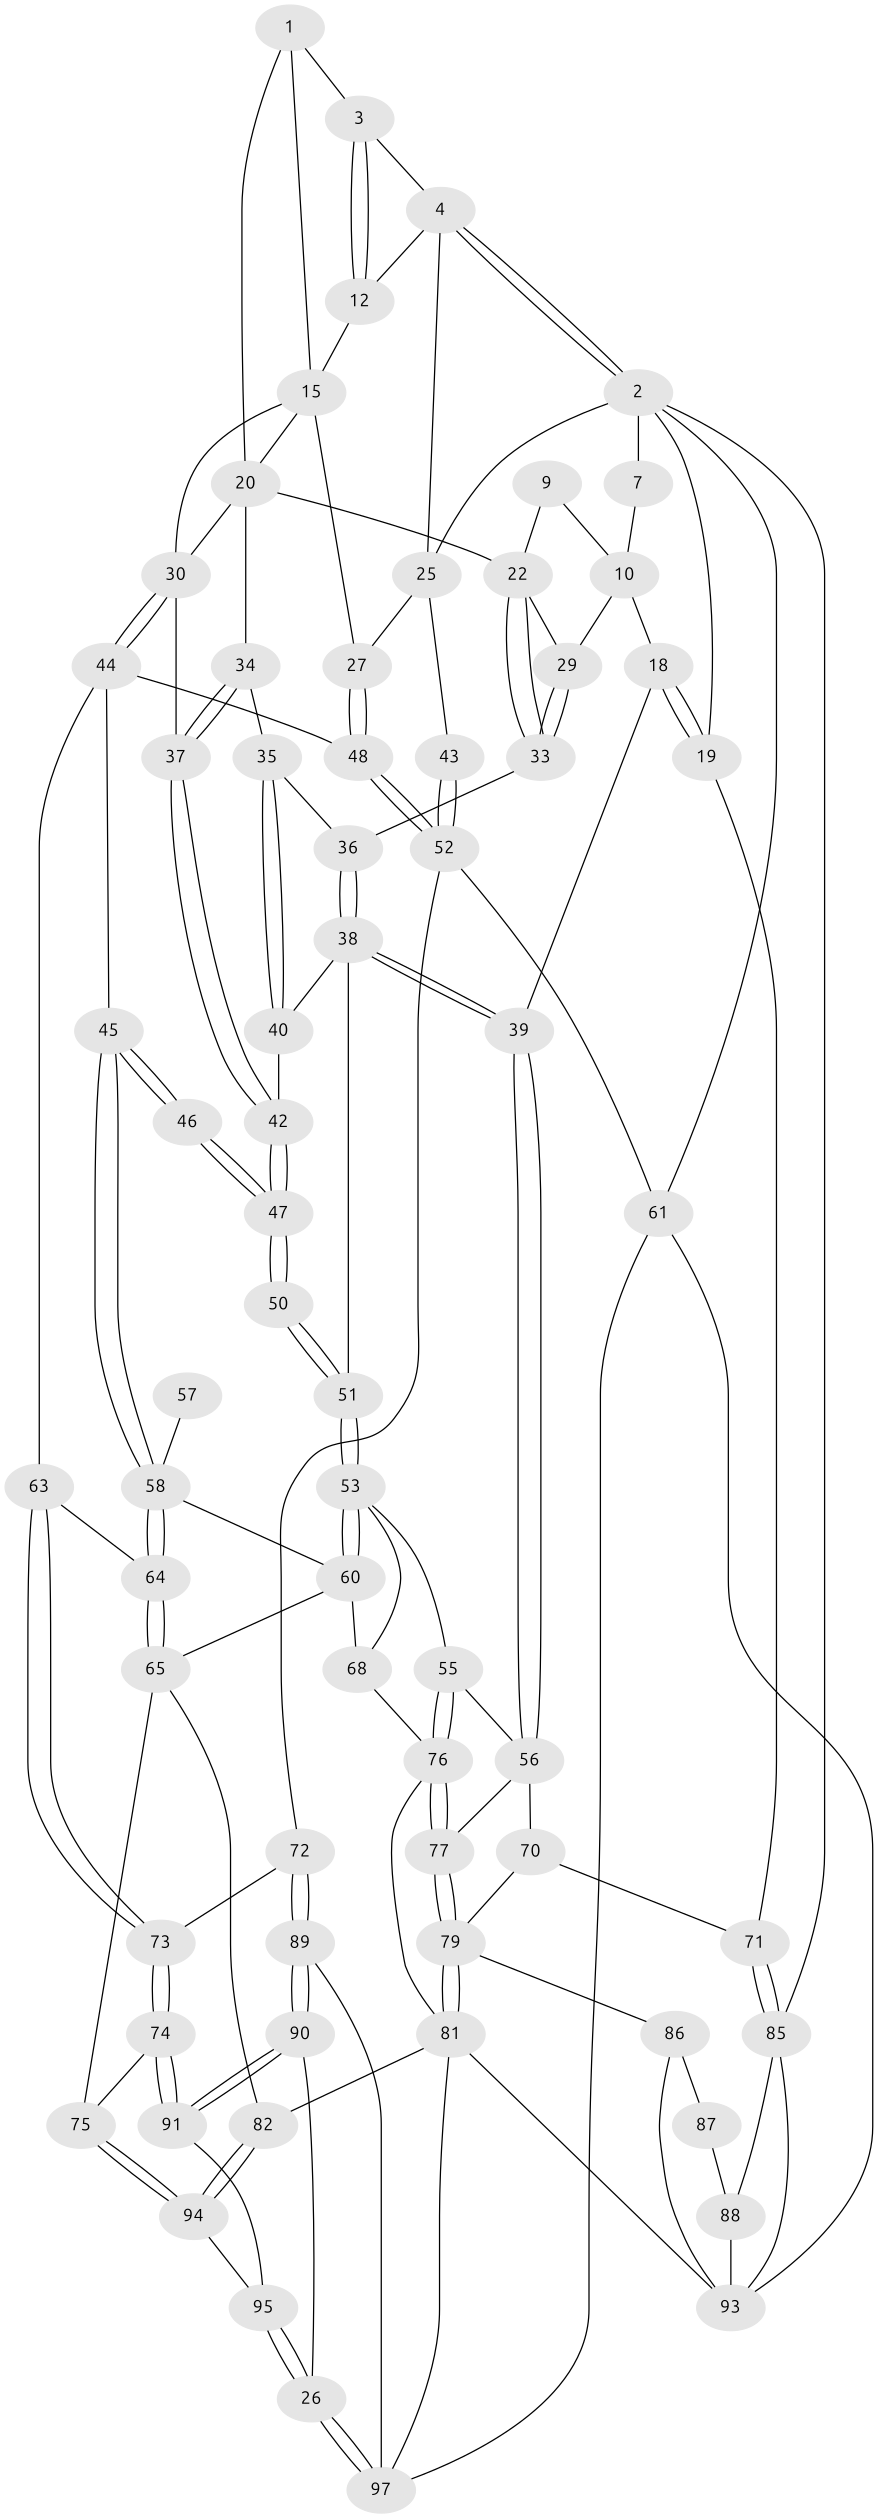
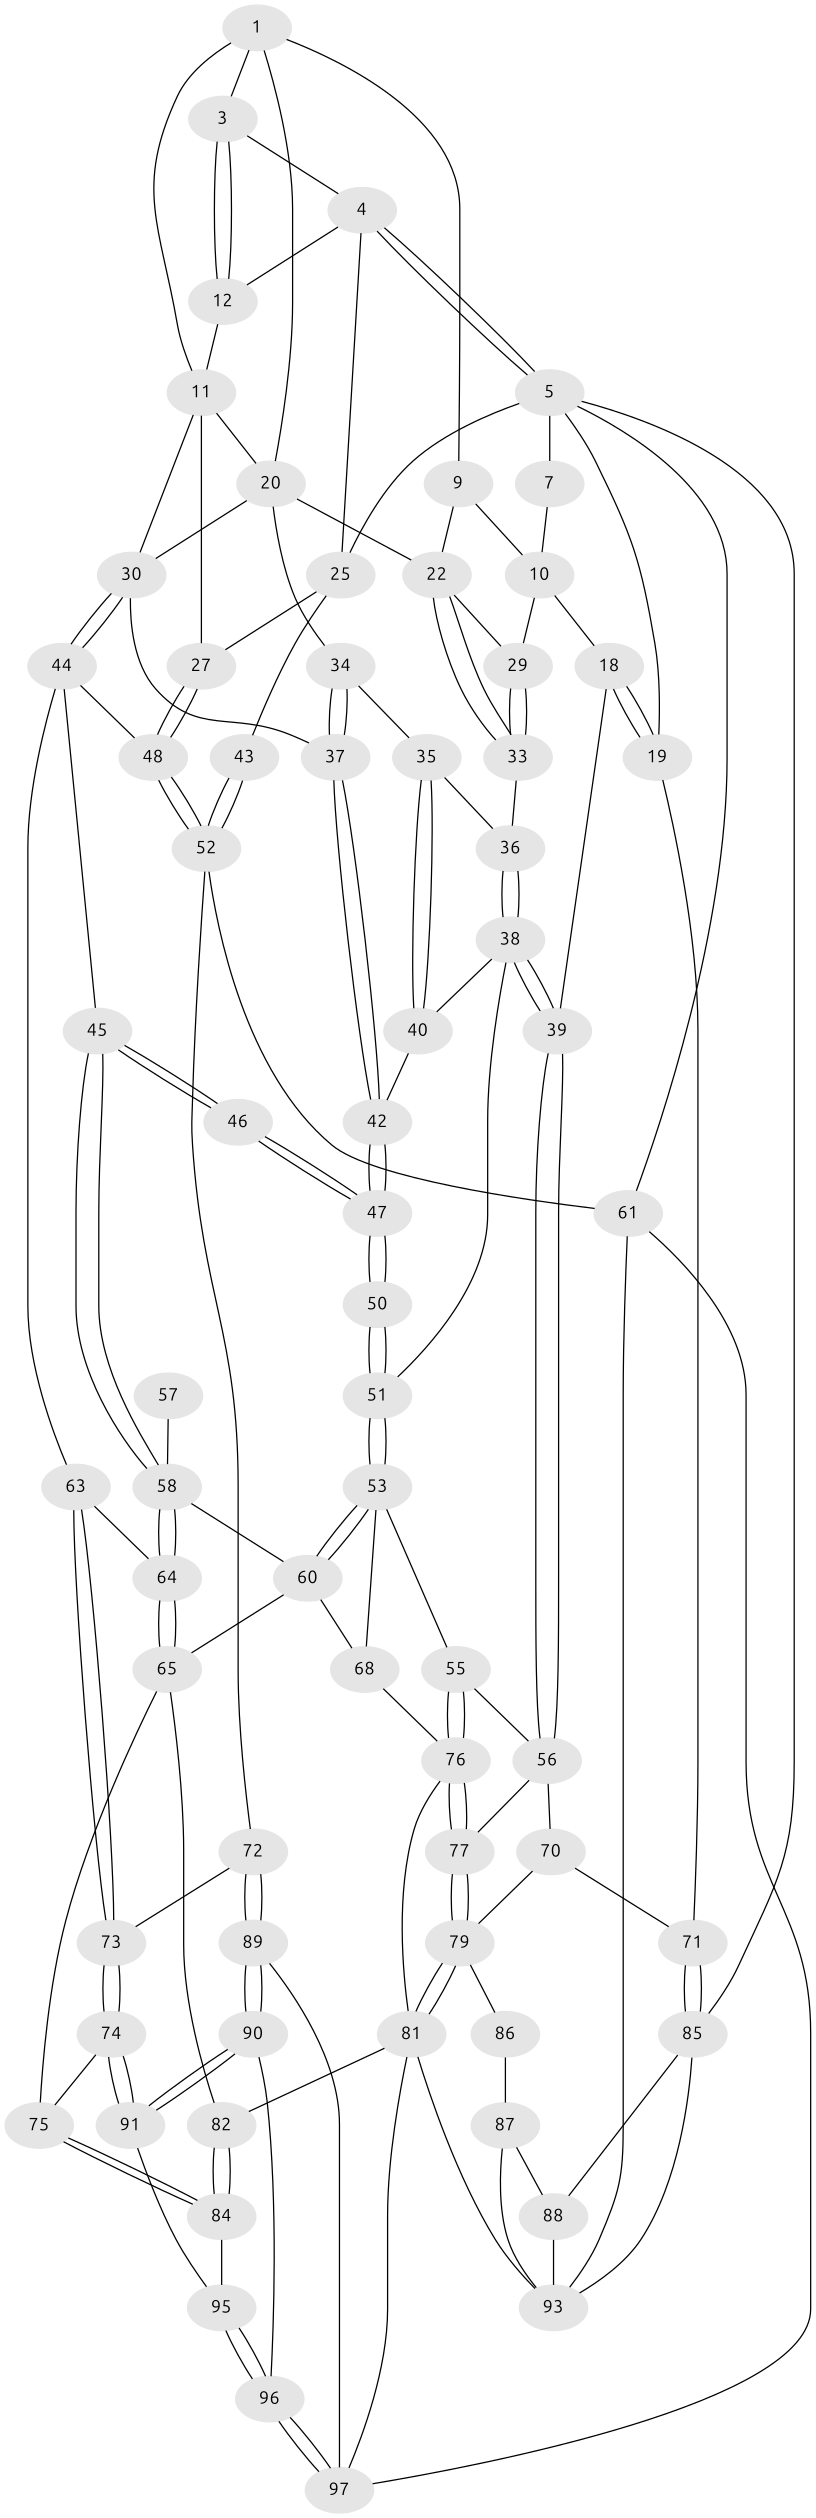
none -> (459, 207)
(312, 393) -> (201, 393)
(638, 393) -> (550, 393)
(665, 2178) -> (504, 2222)
(194, 2217) -> (222, 2217)
(312, 2399) -> (270, 2399)
